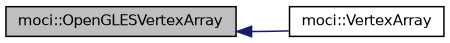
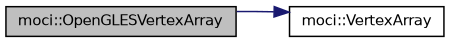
(270, 31) -> (255, 12)
